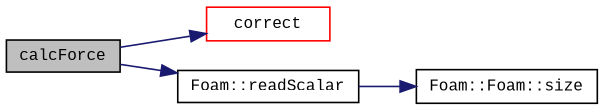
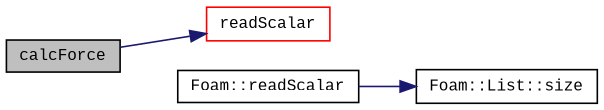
(268, 24) -> (268, 24)
(141, 68) -> none
(507, 86) -> (507, 86)
